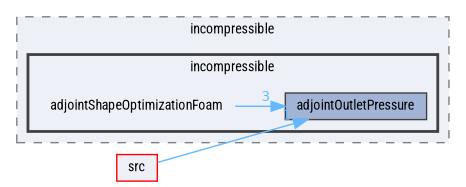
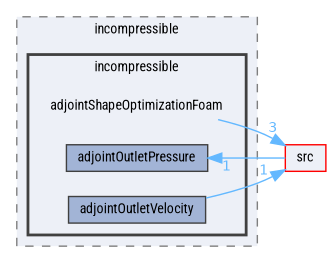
(253, 106) -> (238, 125)
none -> (137, 210)
